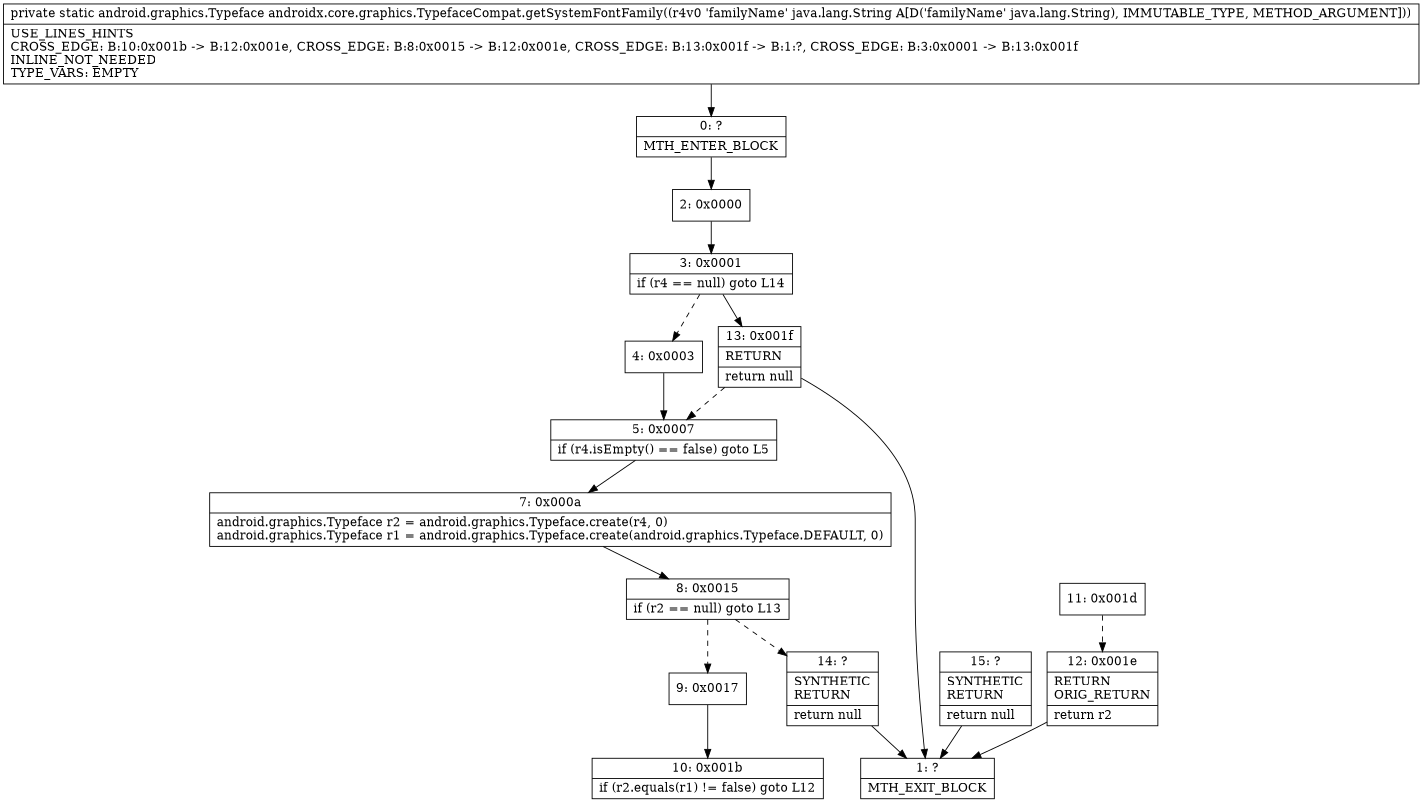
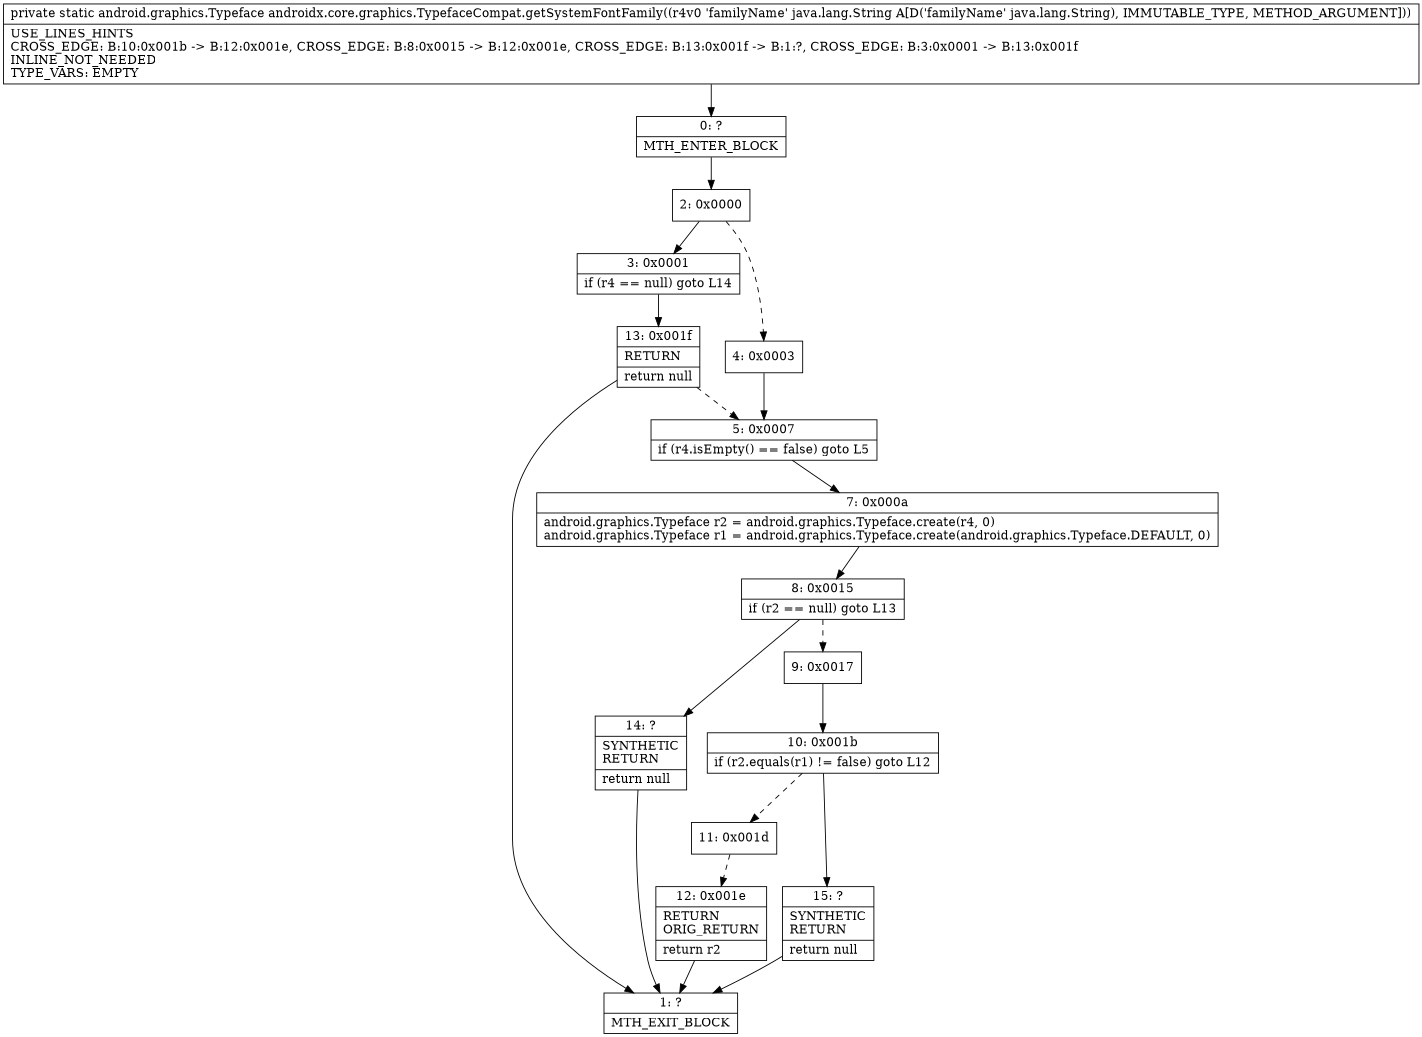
(689, 314) -> (754, 273)
(757, 635) -> (745, 665)
none -> (780, 795)
none -> (825, 825)
